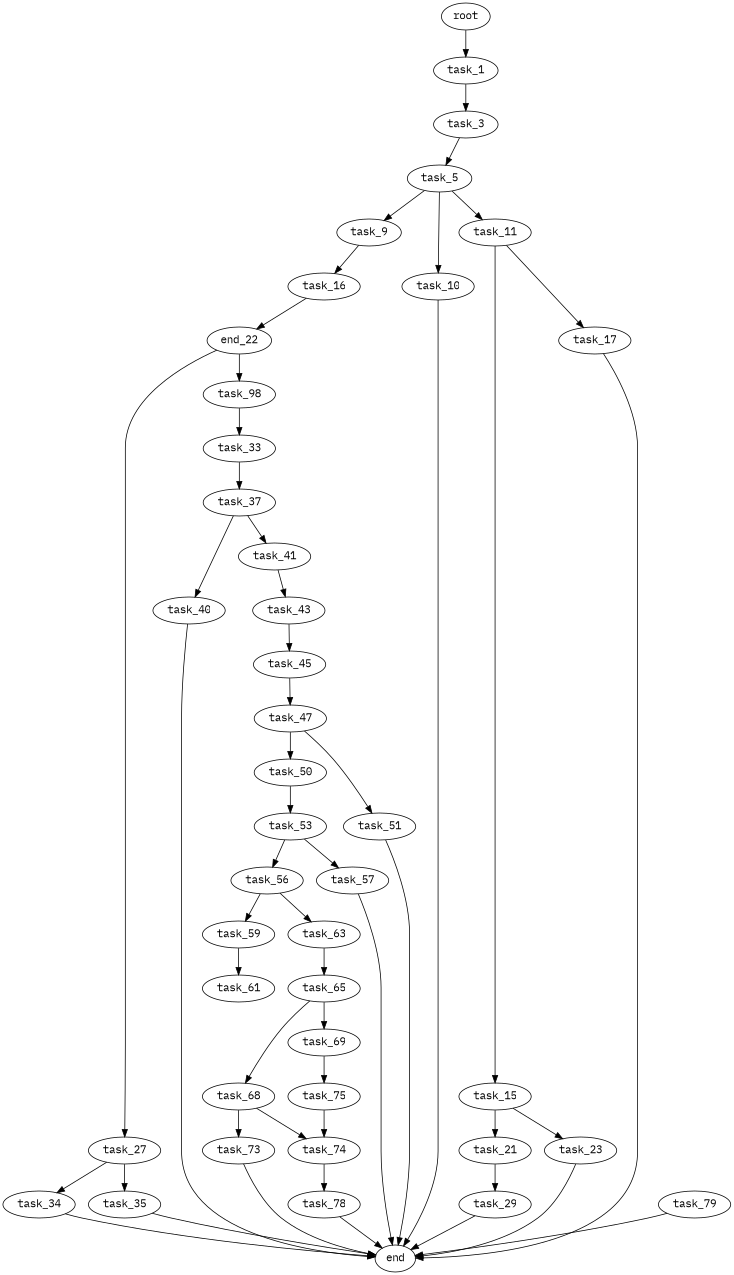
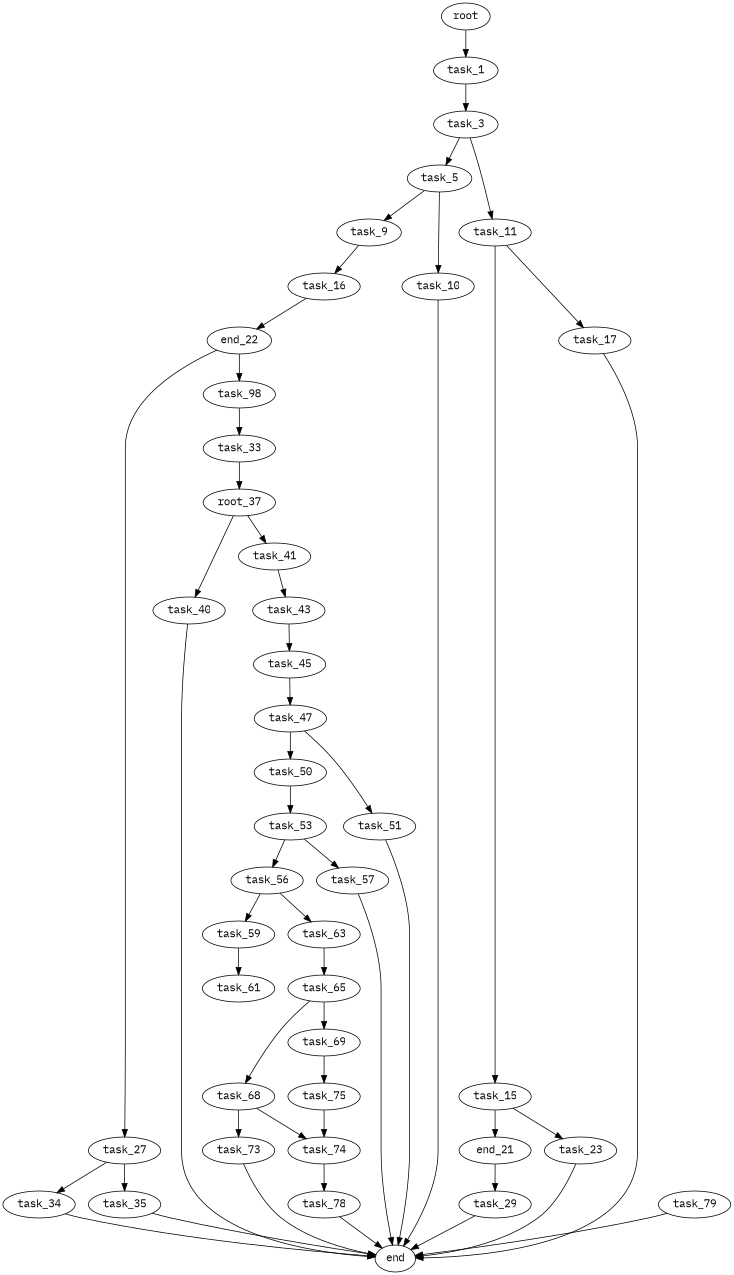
(464, 203) -> (481, 174)
(239, 502) -> (239, 502)
(495, 1150) -> (495, 1150)
